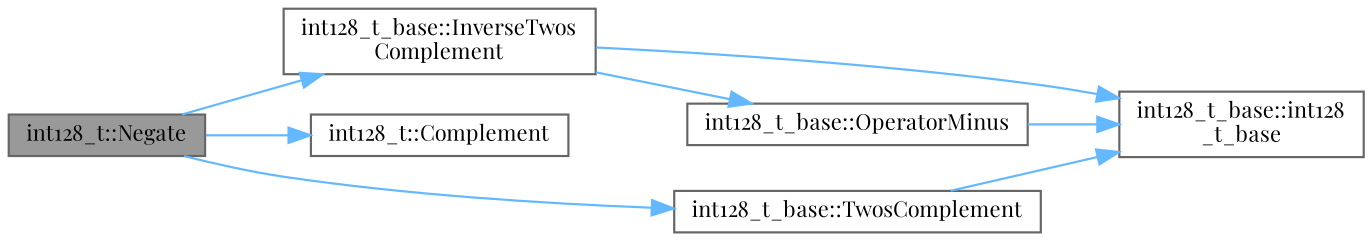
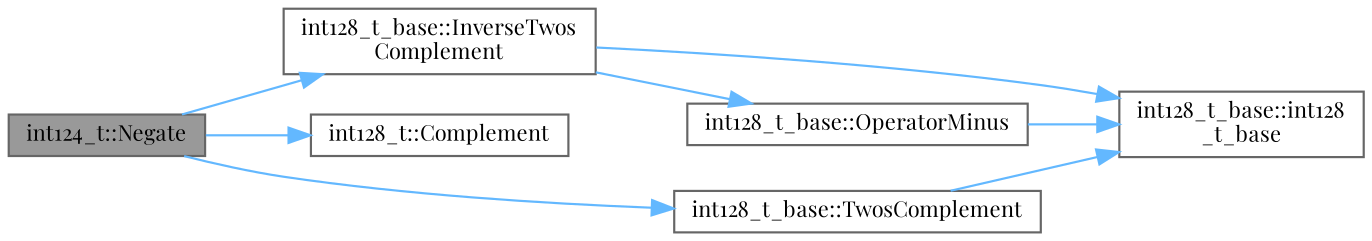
(107, 135) -> (107, 135)
